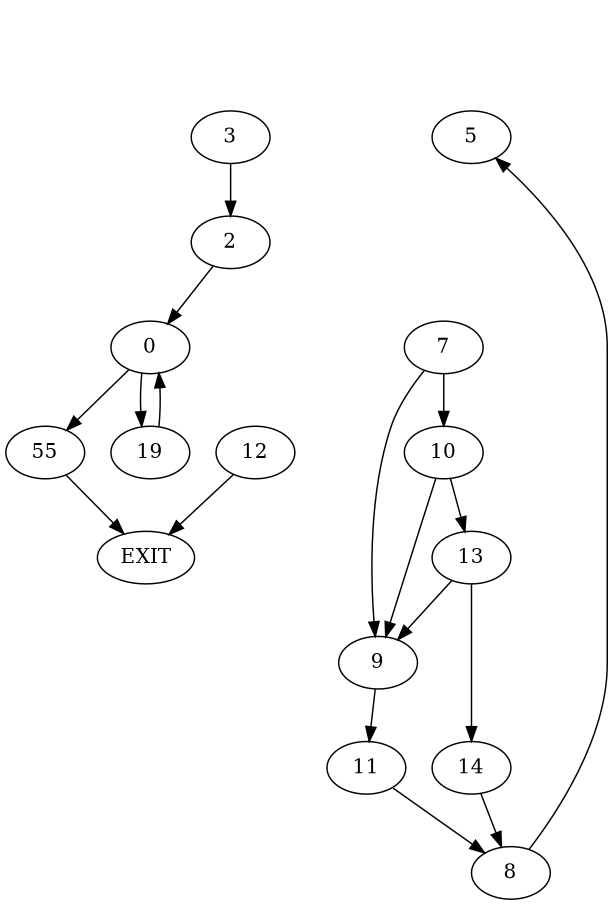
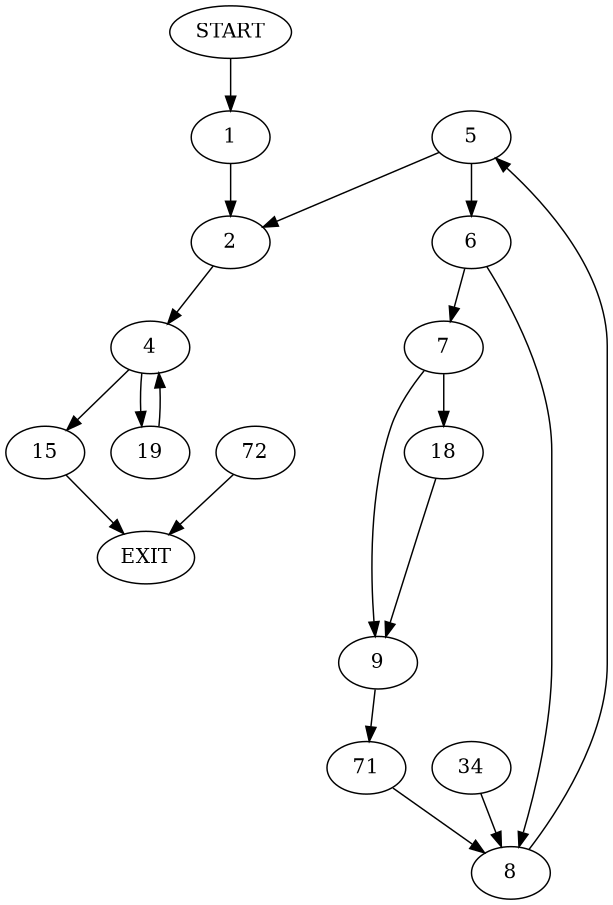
none -> (231, 32)
(231, 137) -> (231, 137)
none -> (358, 187)
none -> (471, 242)
(150, 347) -> (150, 347)
(45, 453) -> (45, 453)
(255, 453) -> (255, 453)
(444, 453) -> (444, 453)
(471, 558) -> none
(366, 768) -> (366, 768)
(471, 768) -> (471, 768)
